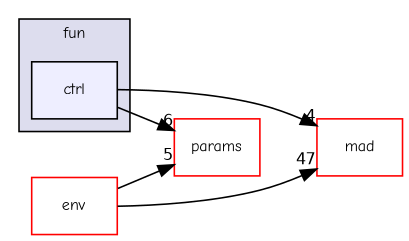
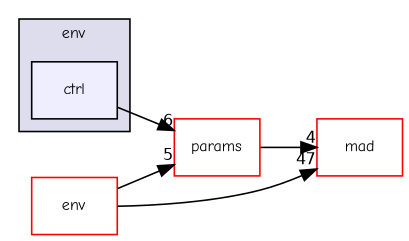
(74, 34) -> (74, 34)
(211, 96) -> (281, 147)
